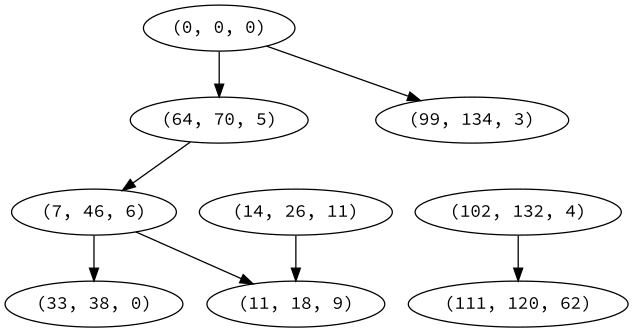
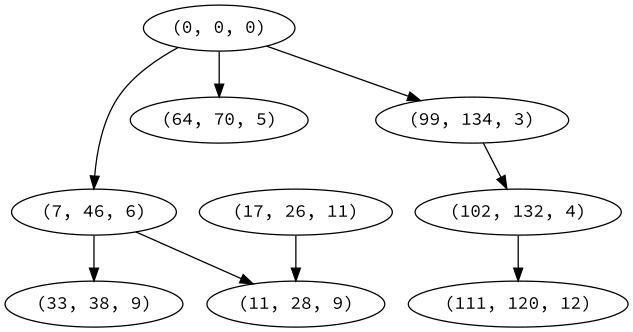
none -> (492, 160)
(162, 163) -> (117, 99)
(296, 212) -> (296, 212)
(94, 304) -> (94, 304)
(296, 304) -> (296, 304)
(518, 304) -> (518, 304)
